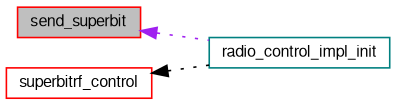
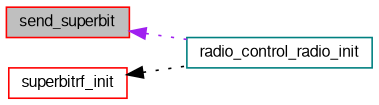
(299, 53) -> (280, 53)
(79, 83) -> (68, 83)
